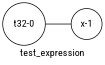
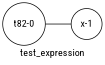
(24, 24) -> (24, 24)
